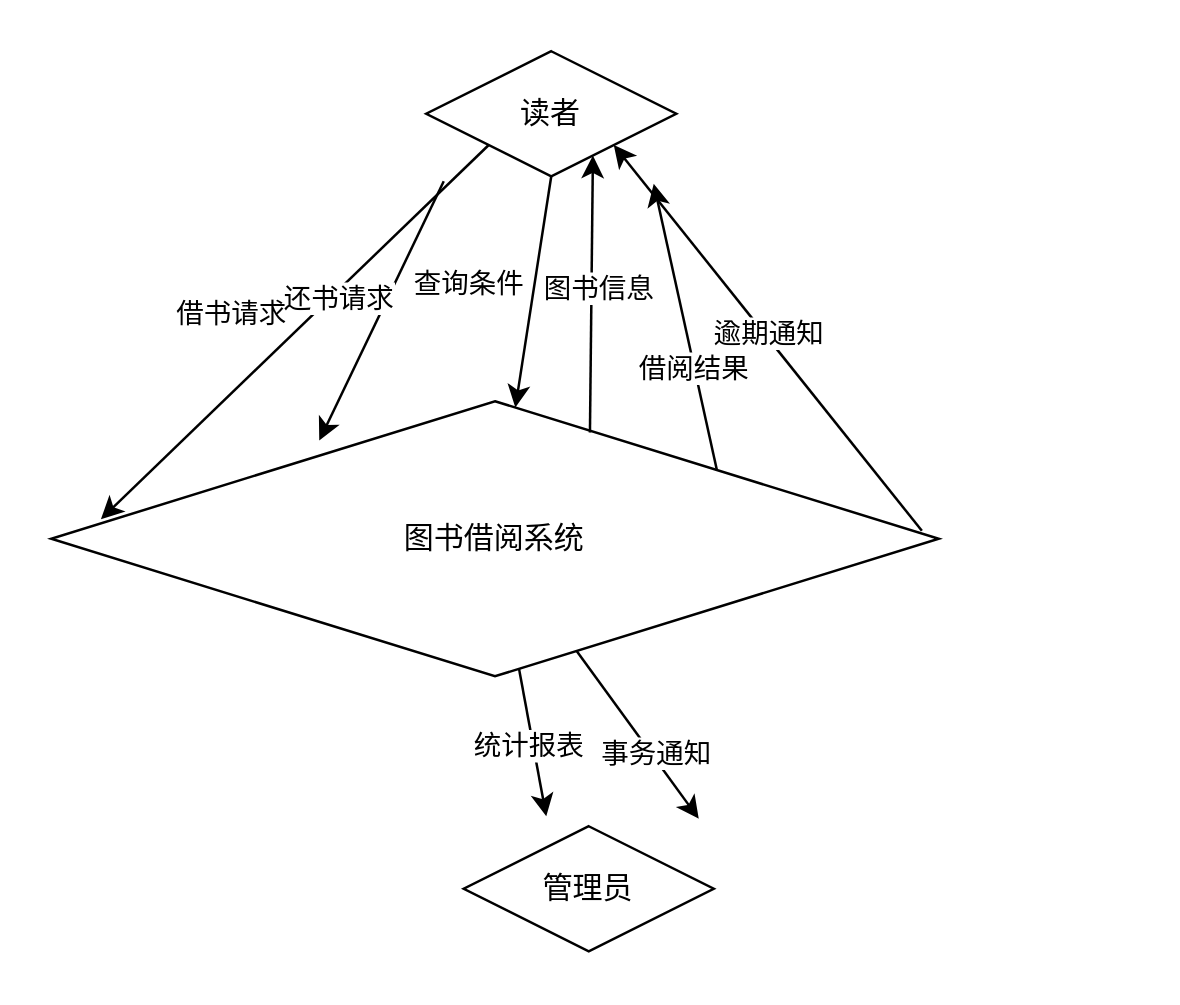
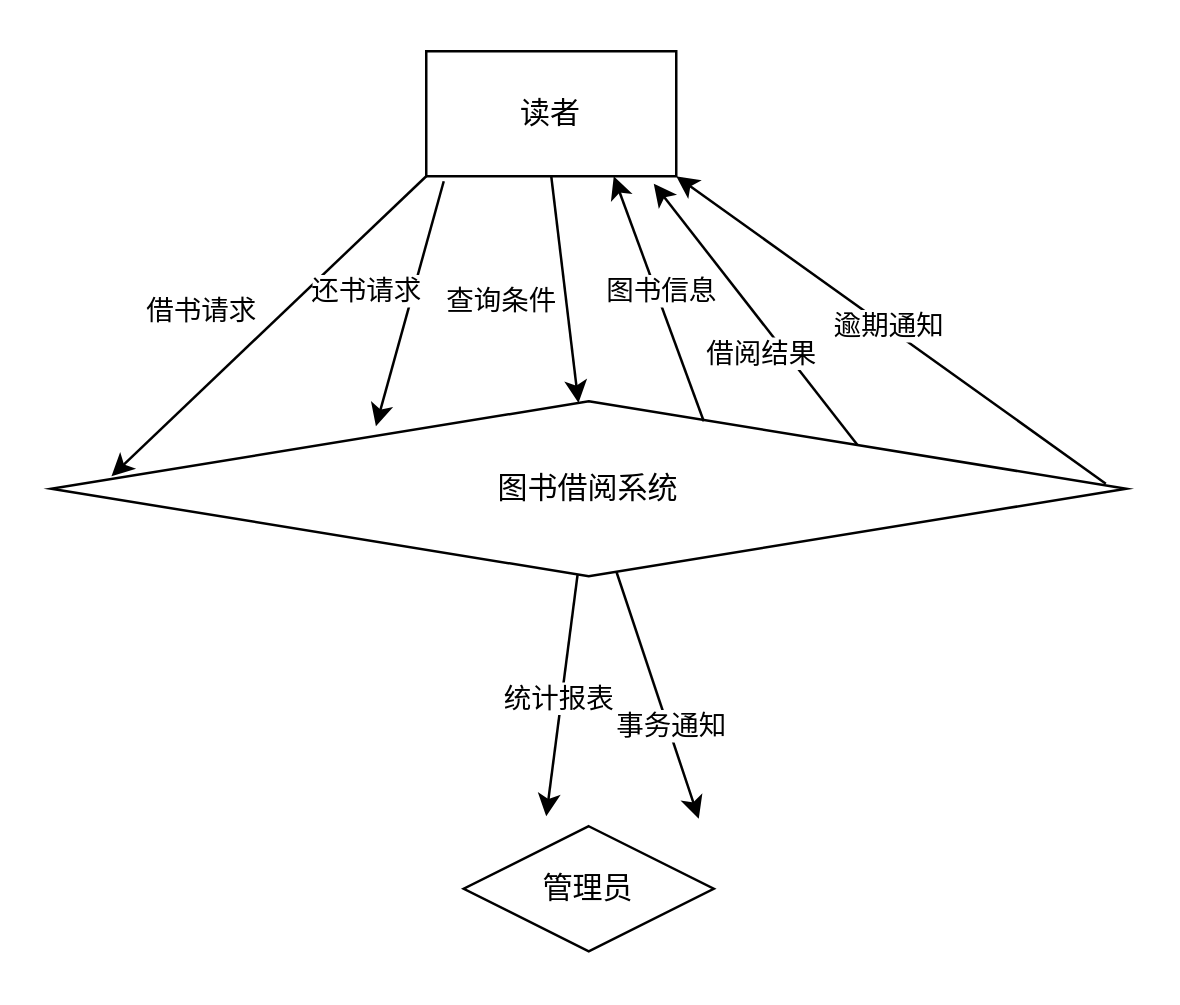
(551, 114) -> (551, 114)
(495, 539) -> (589, 489)
